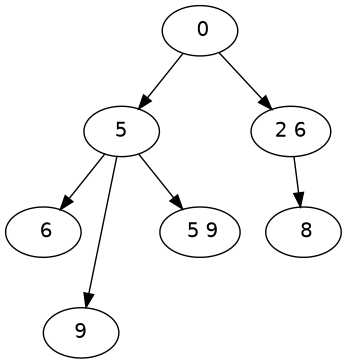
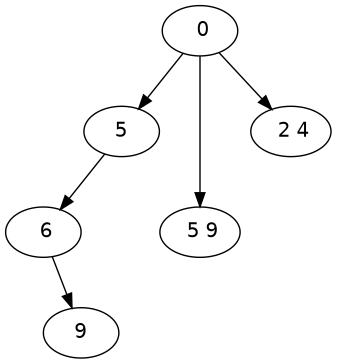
(291, 131) -> (291, 131)
(156, 176) -> (200, 124)
(103, 225) -> (60, 276)
(303, 232) -> none
